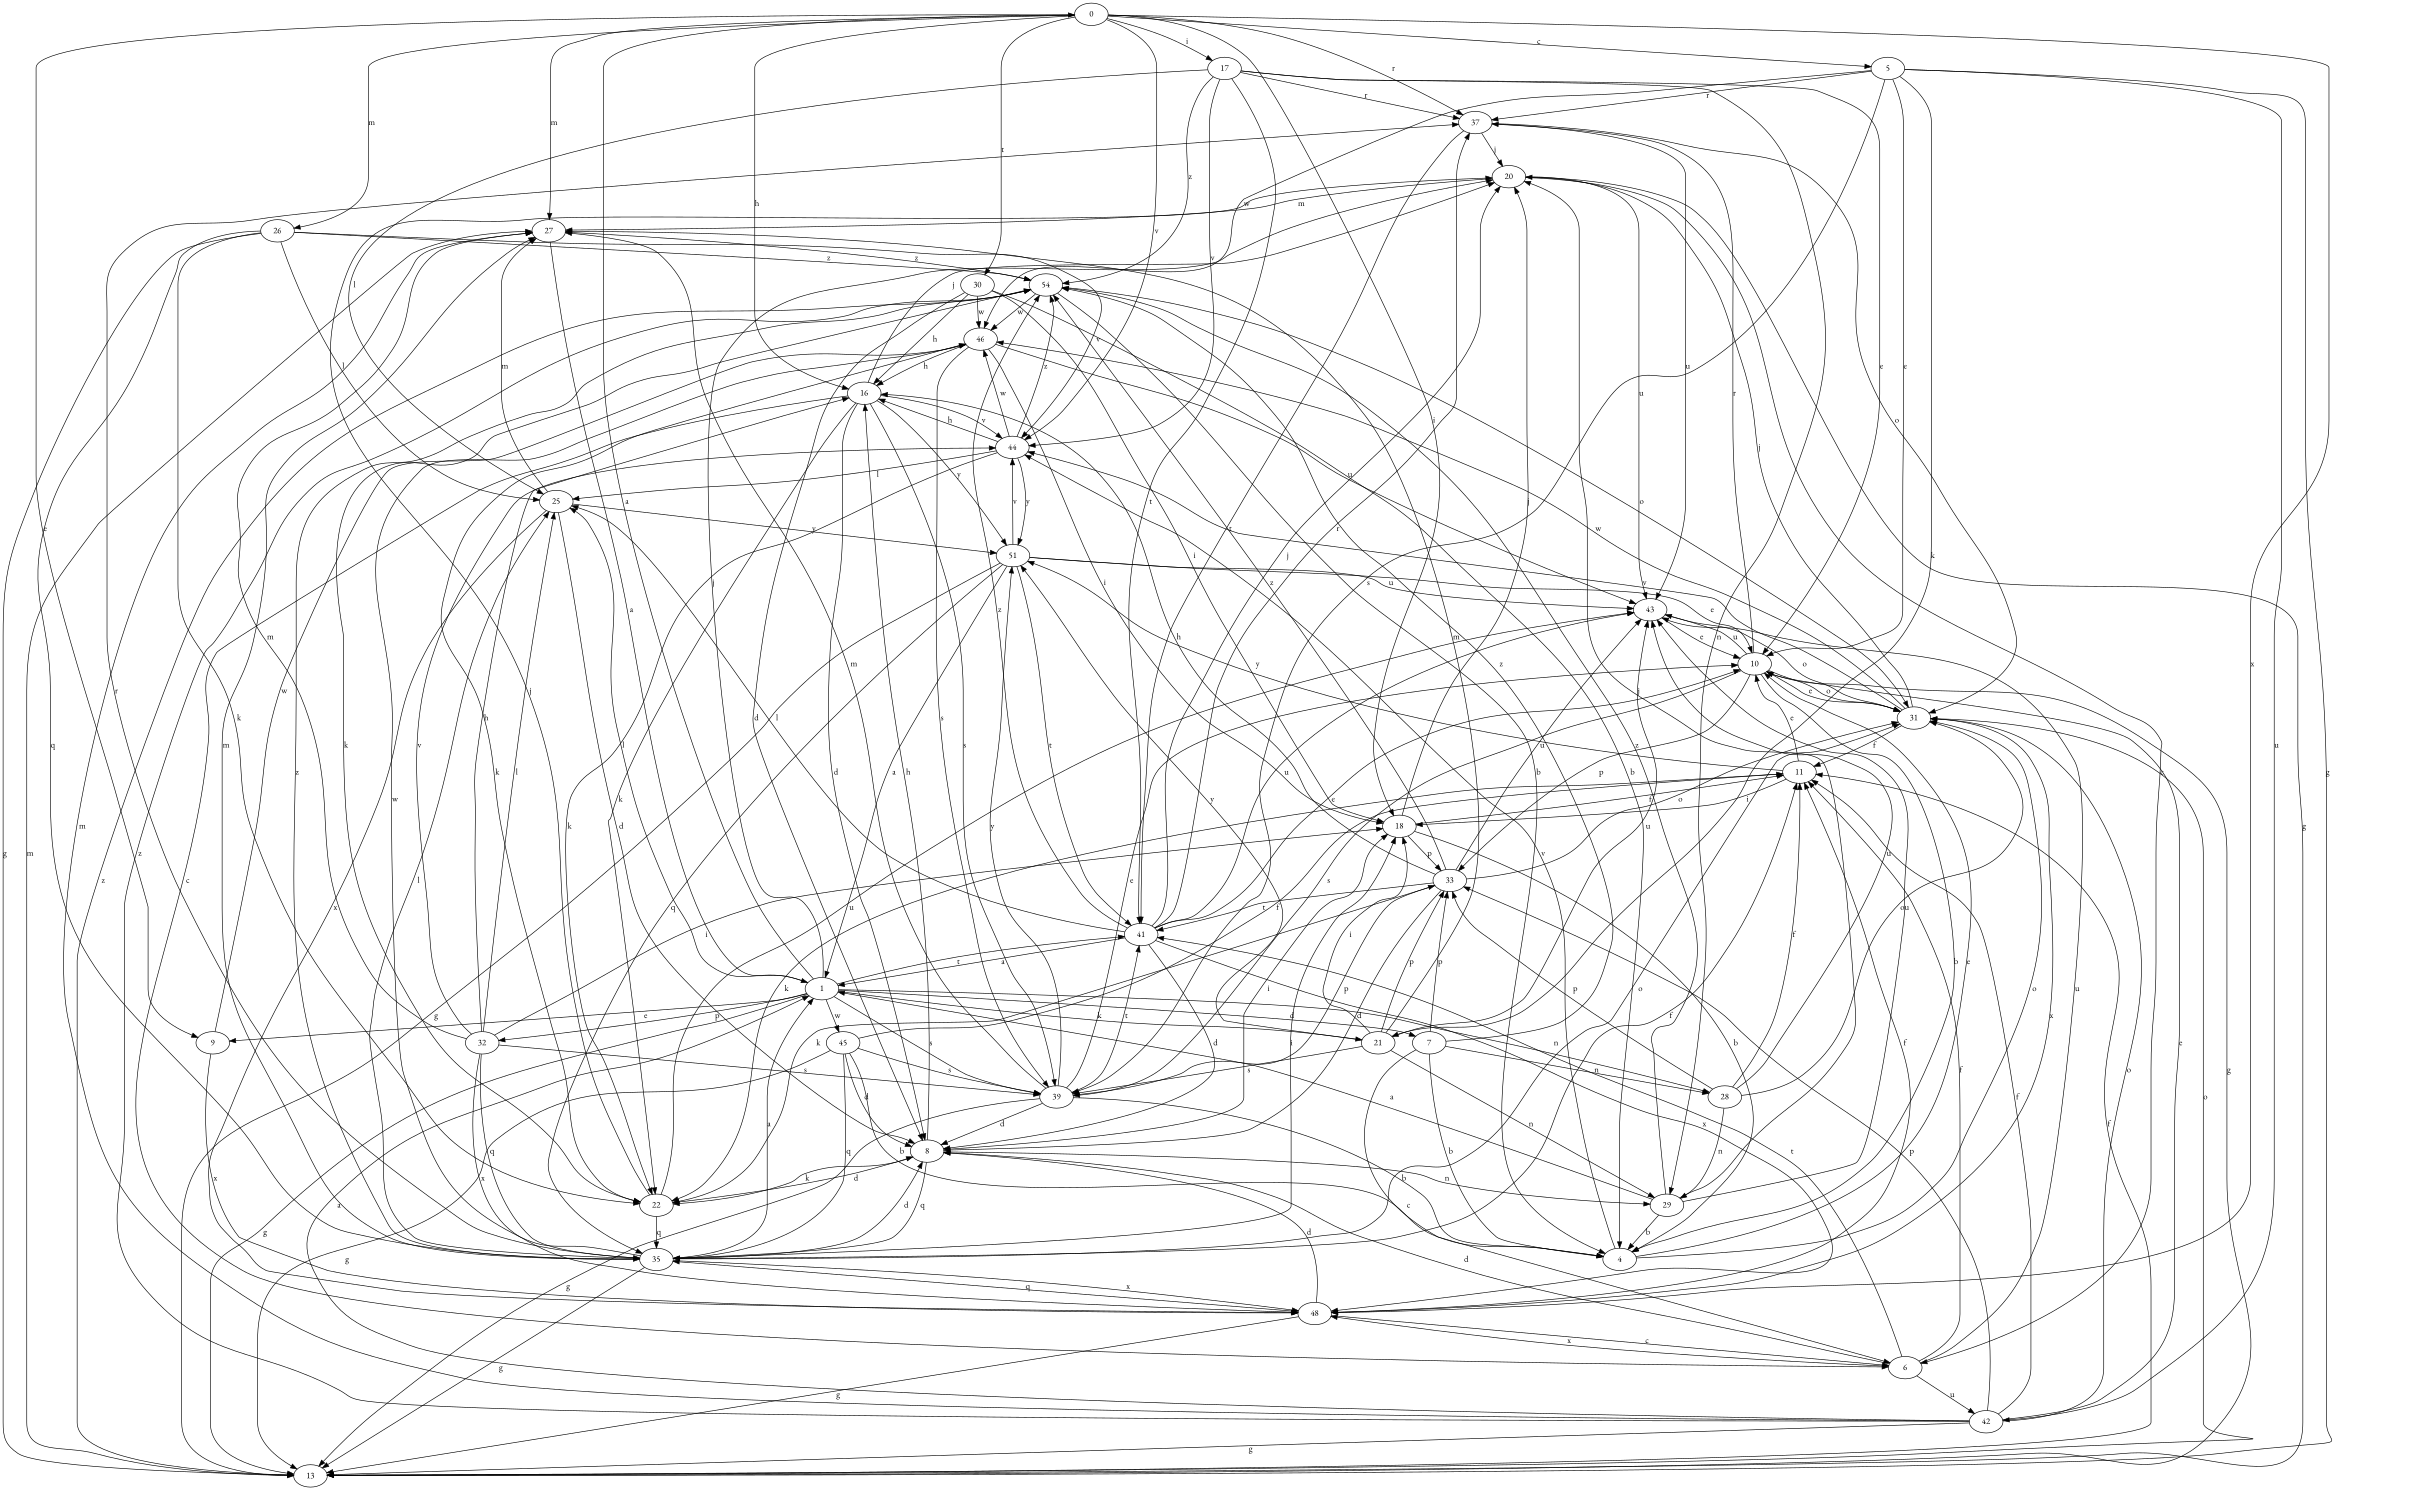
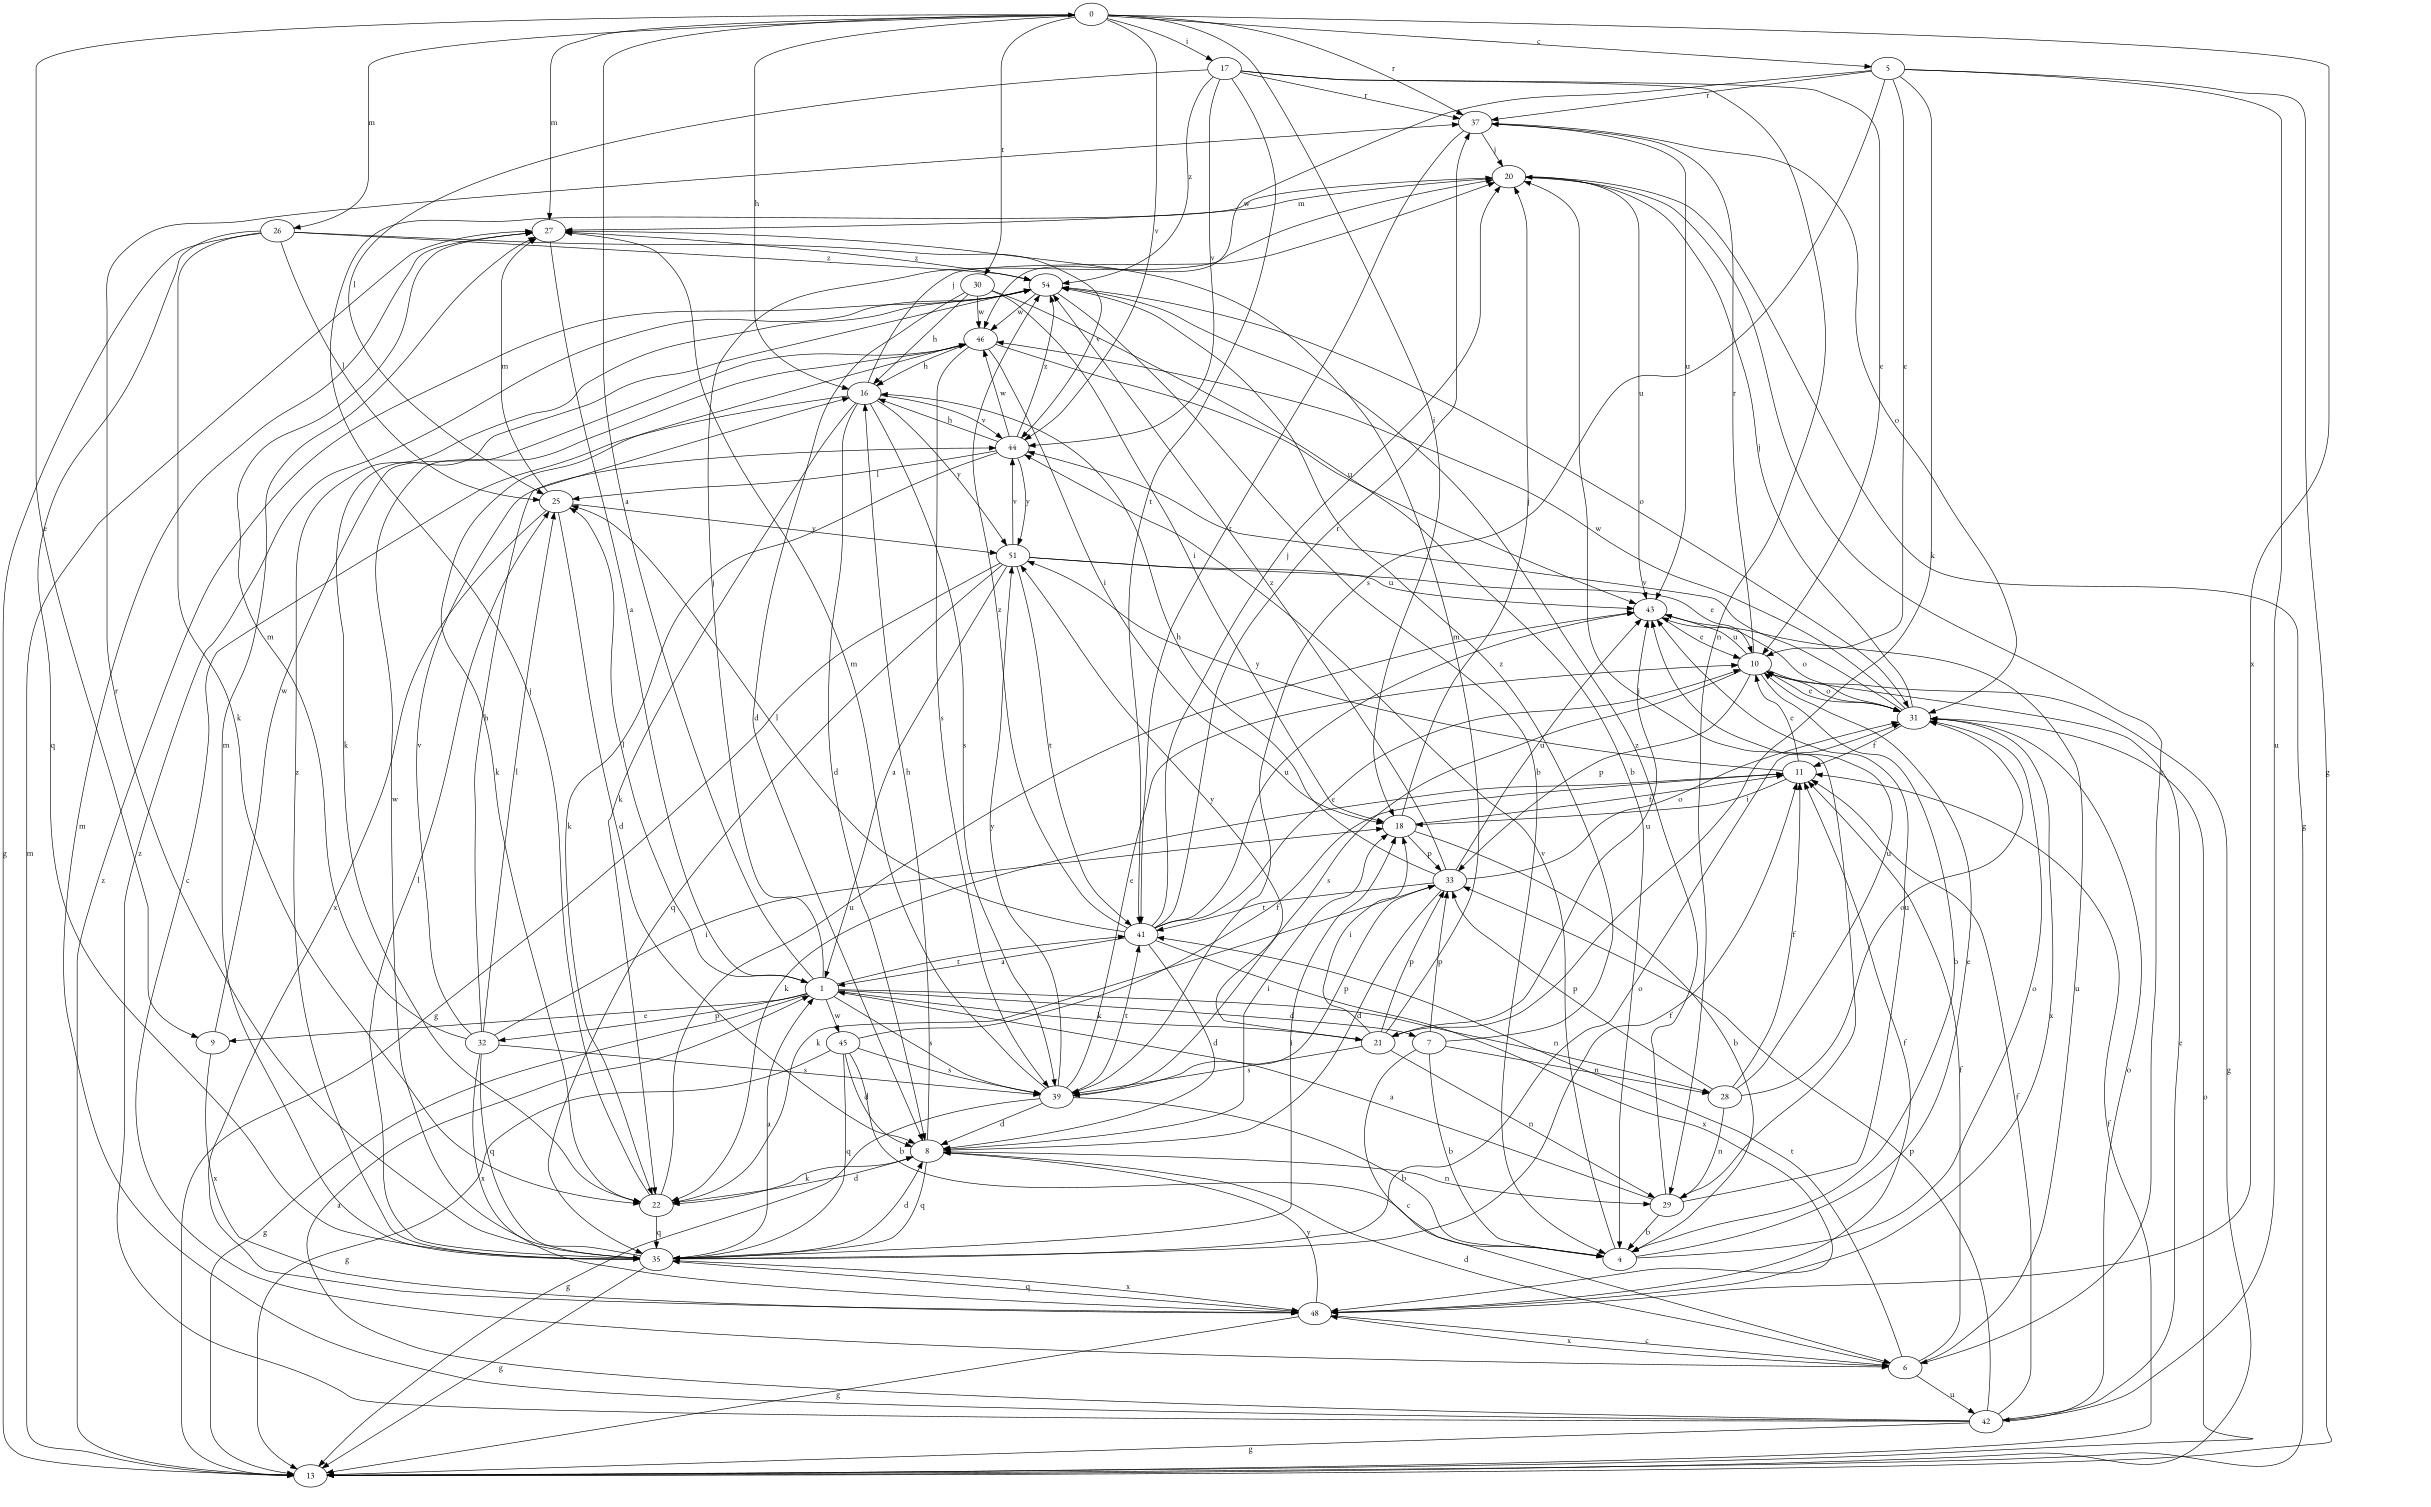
(1309, 1232) -> (1309, 1232)
